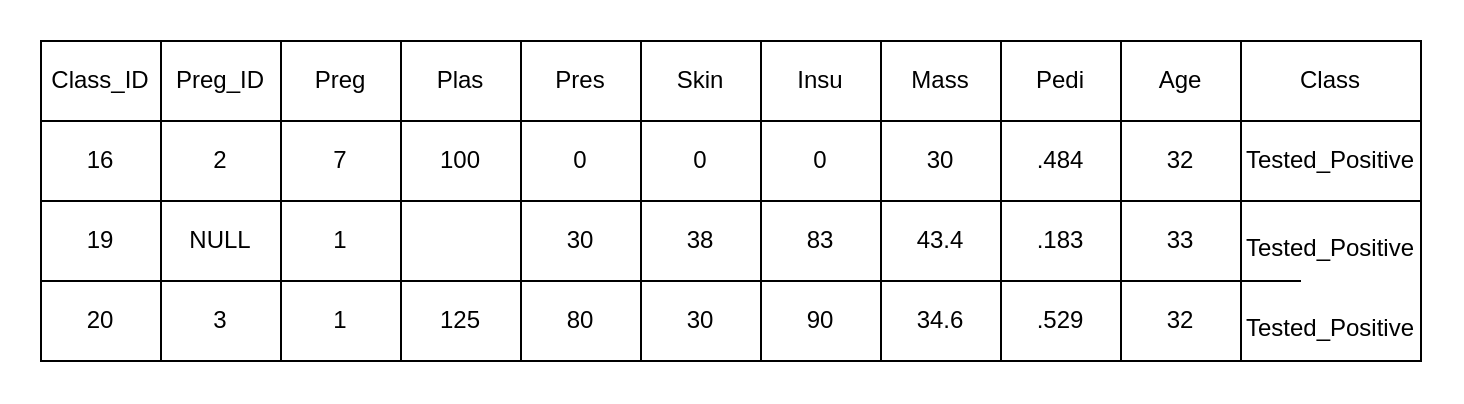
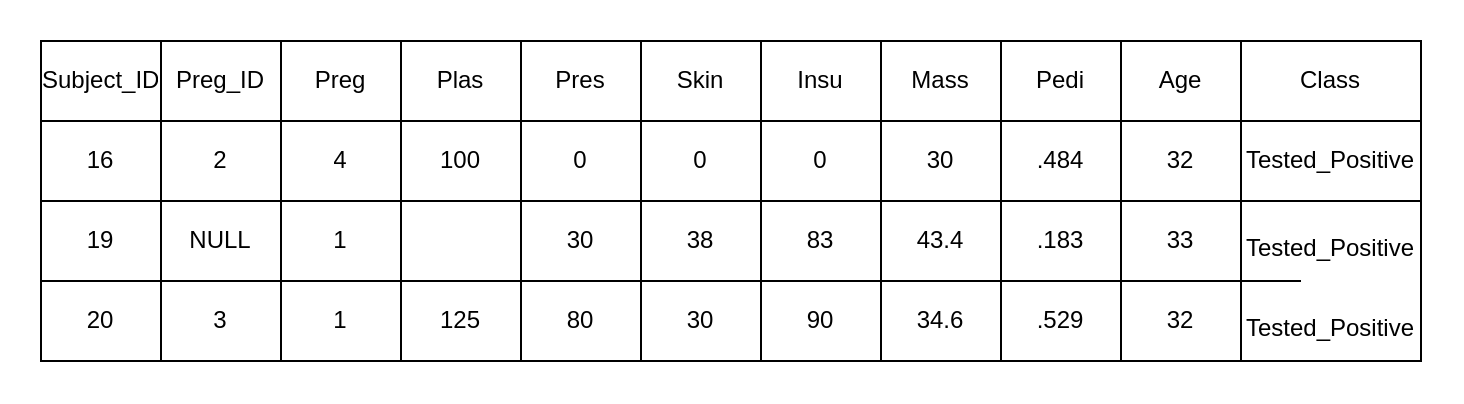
(101, 81) -> (101, 81)
(341, 161) -> (341, 161)
